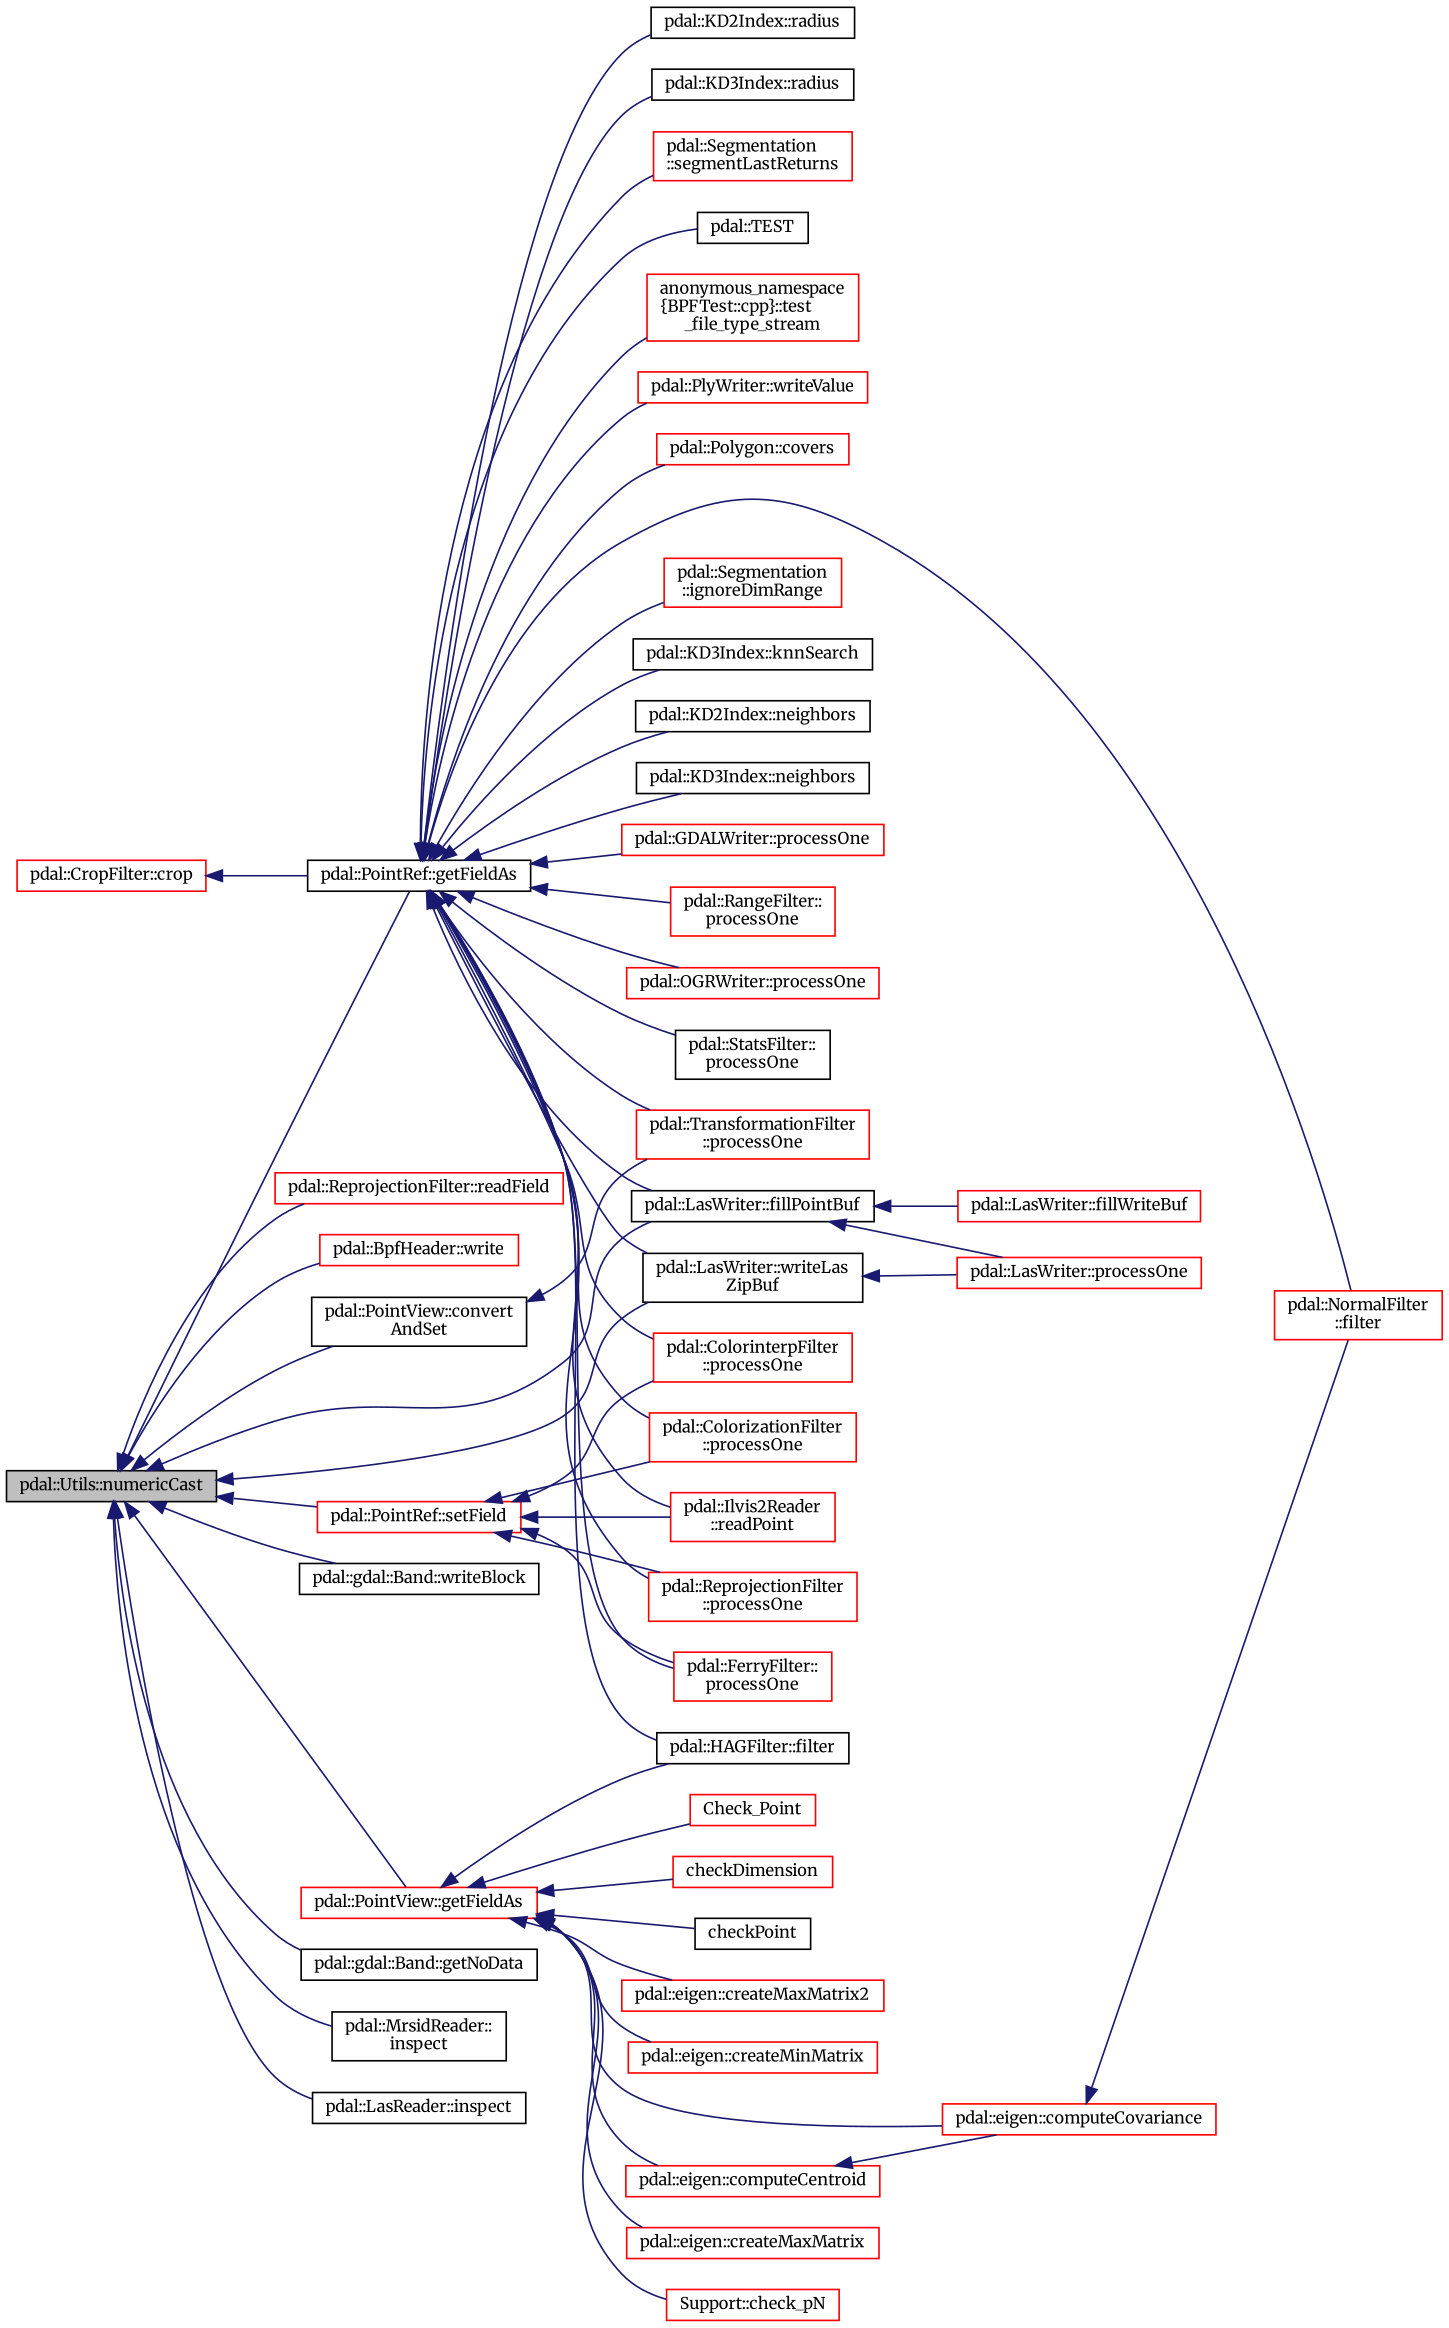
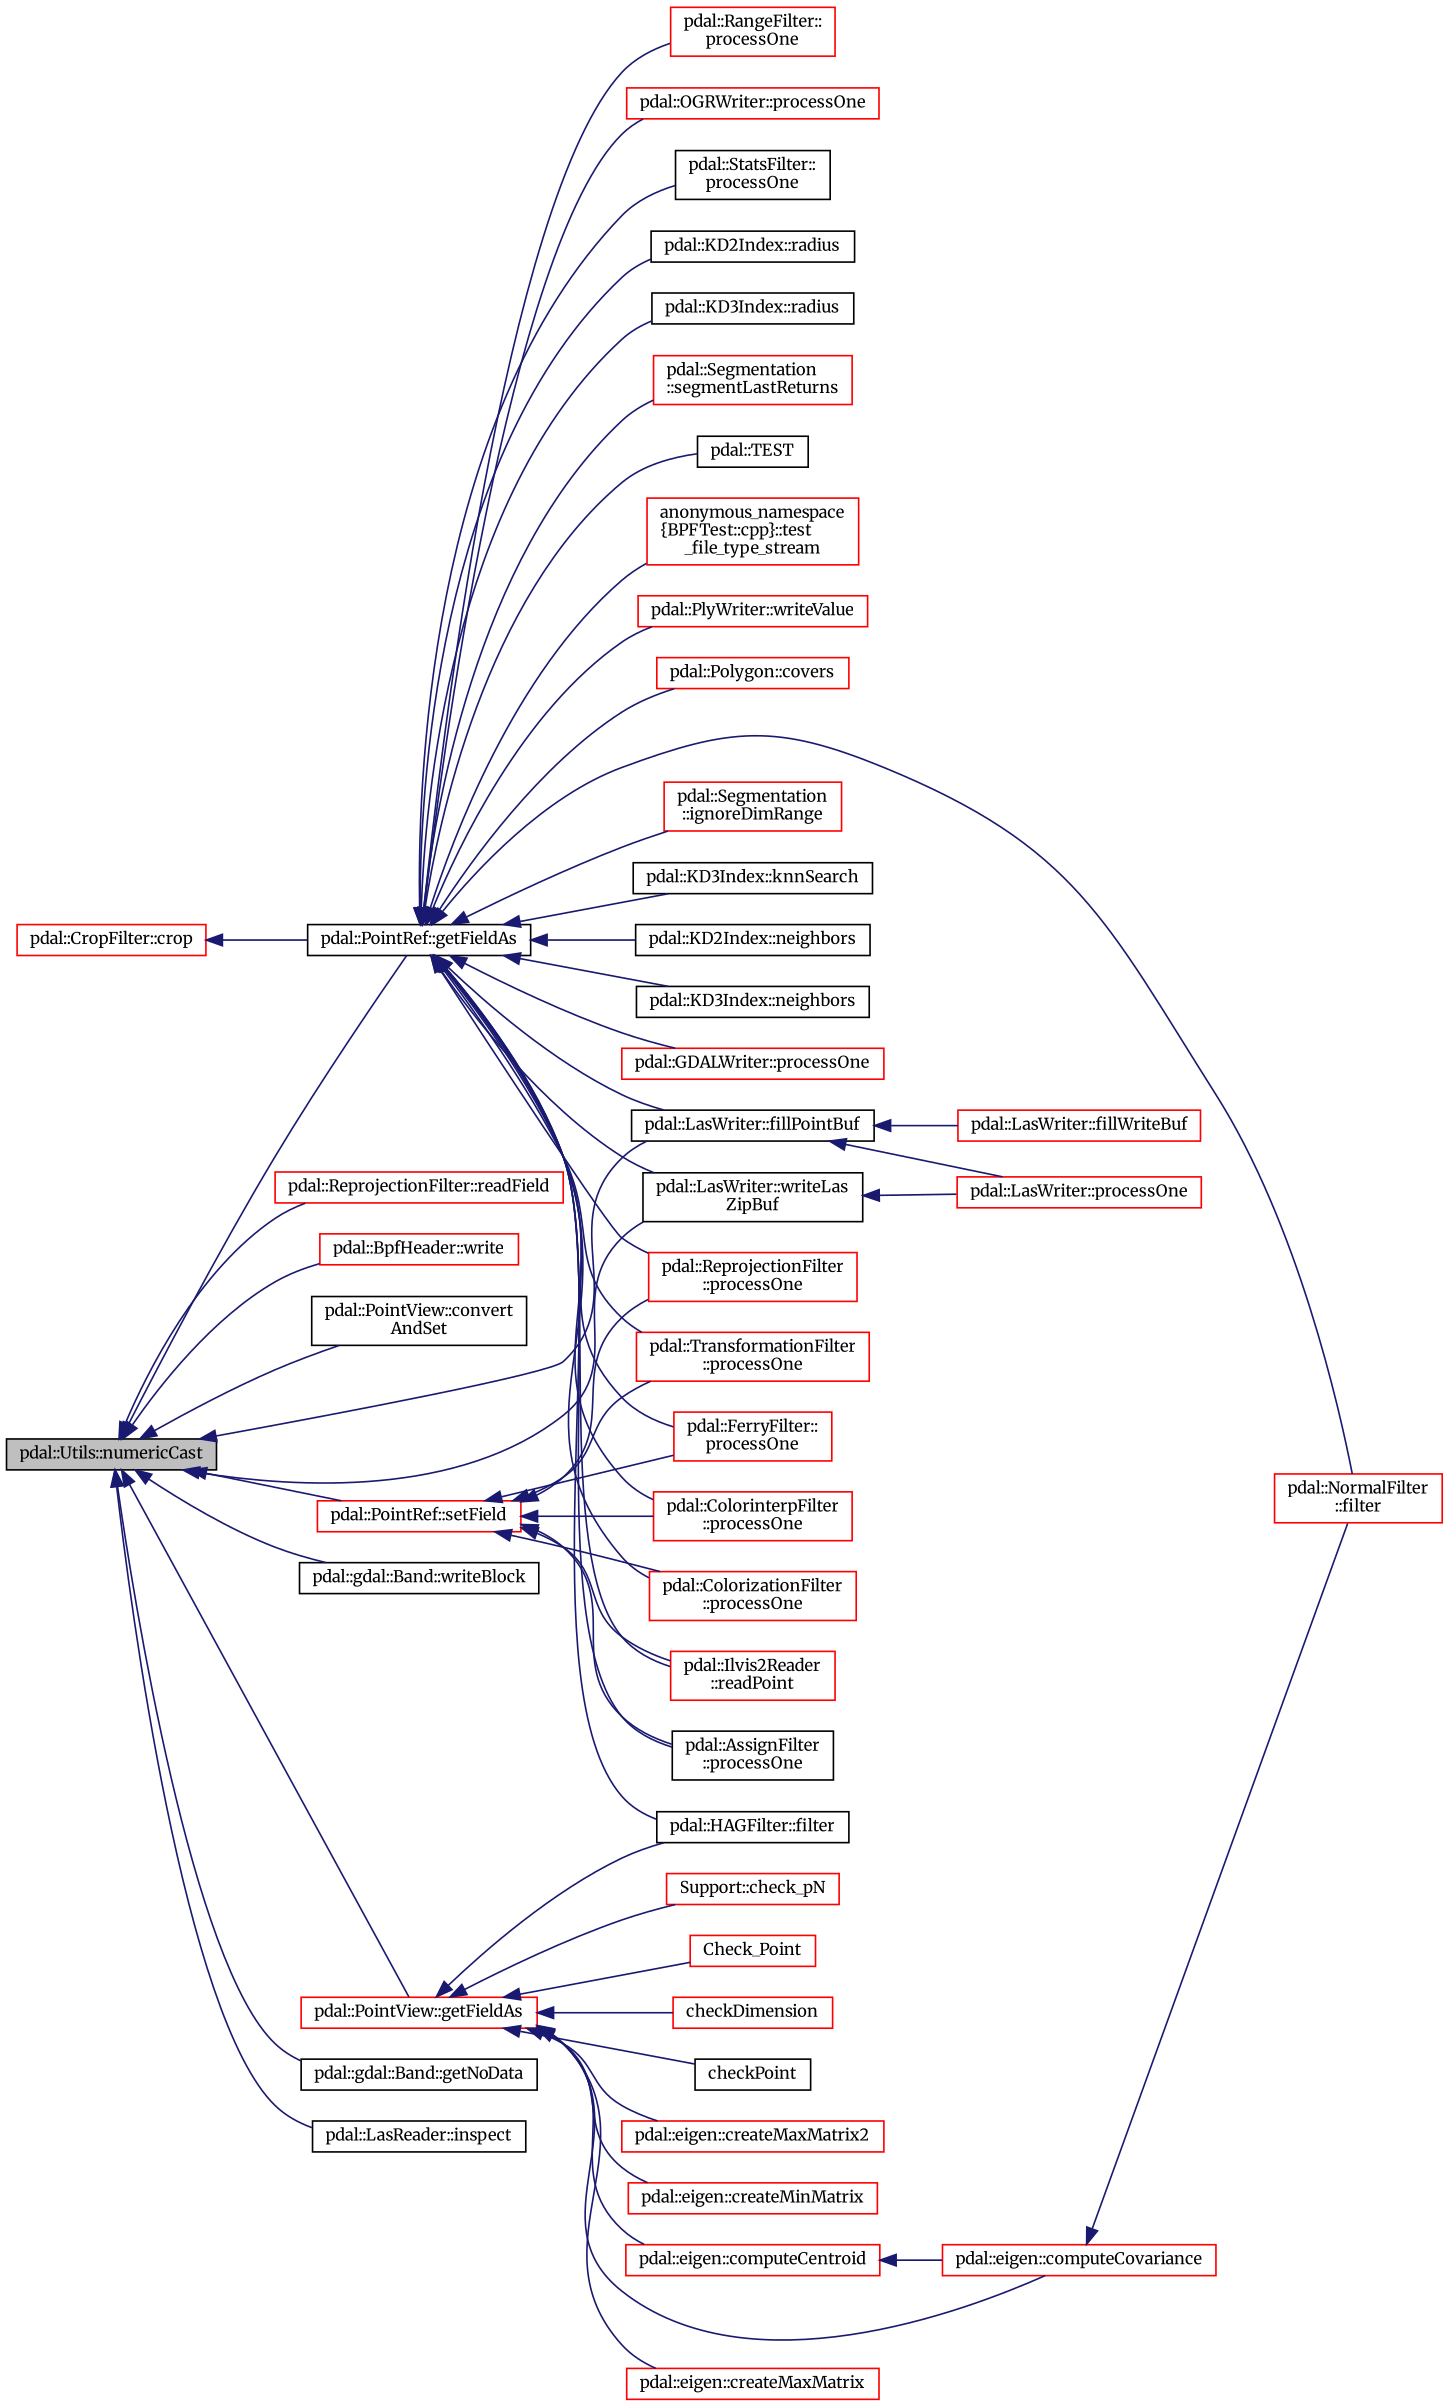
(593, 1226) -> (603, 1417)
none -> (753, 1756)
(419, 2036) -> none
